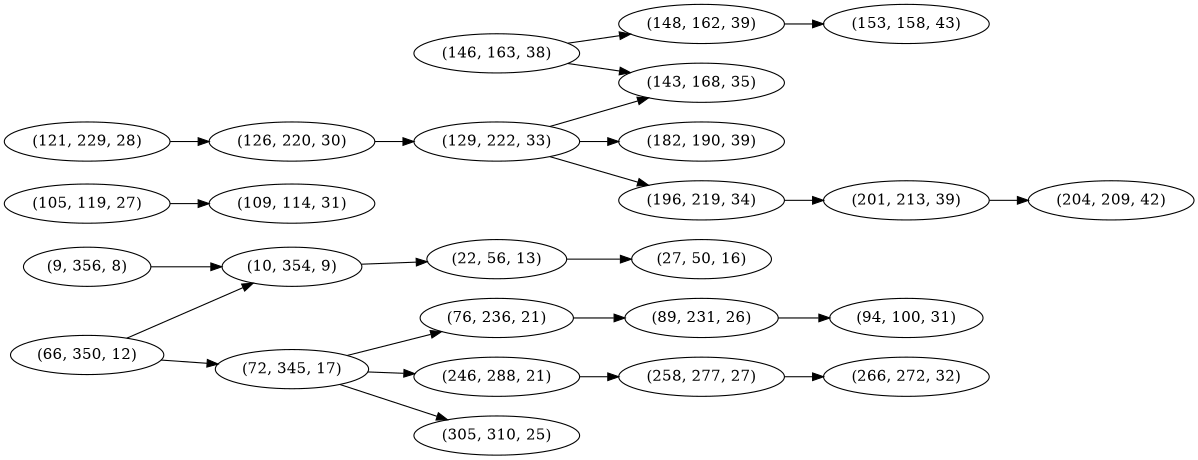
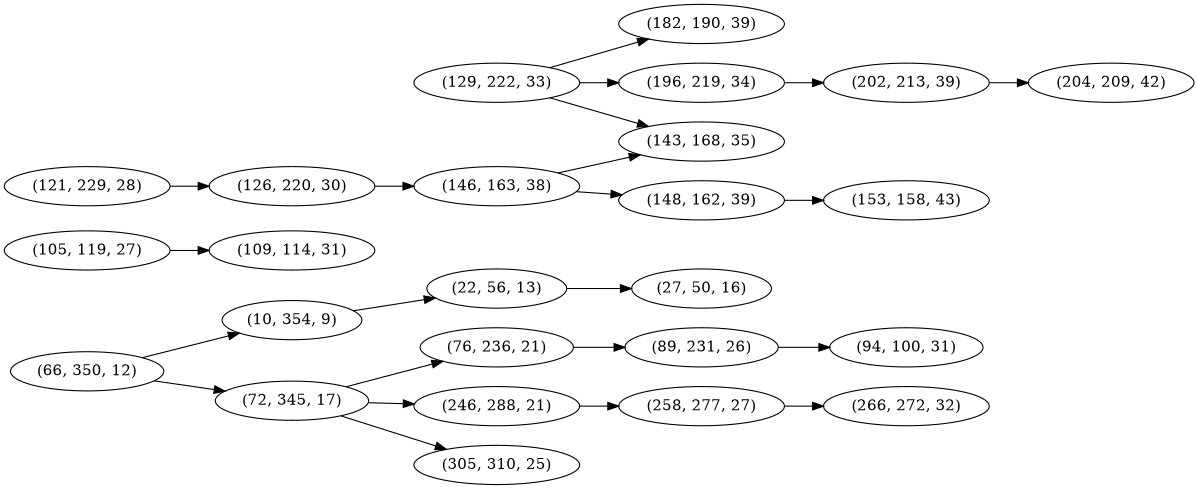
(389, 142) -> (389, 186)
(906, 200) -> (906, 83)
(87, 267) -> none
